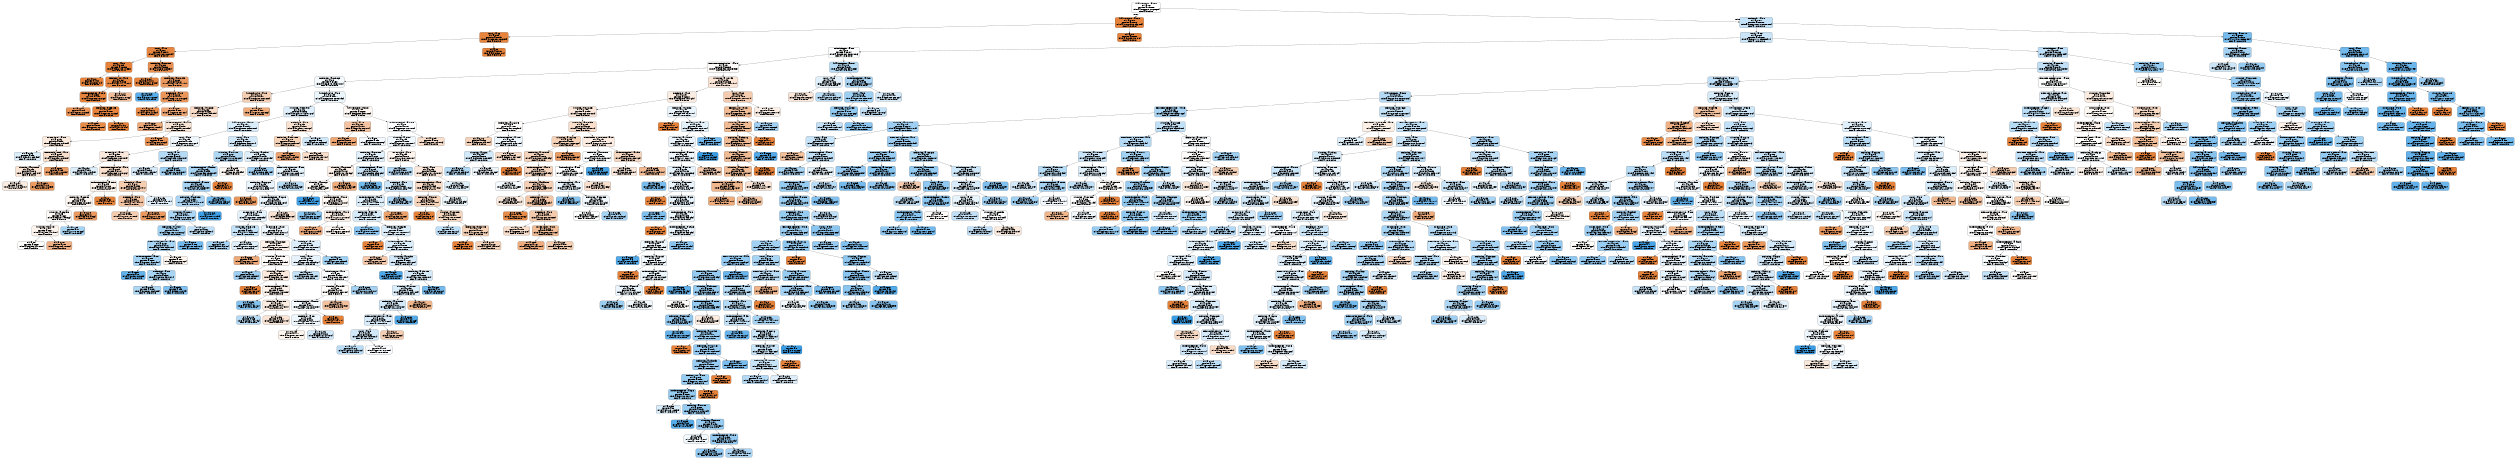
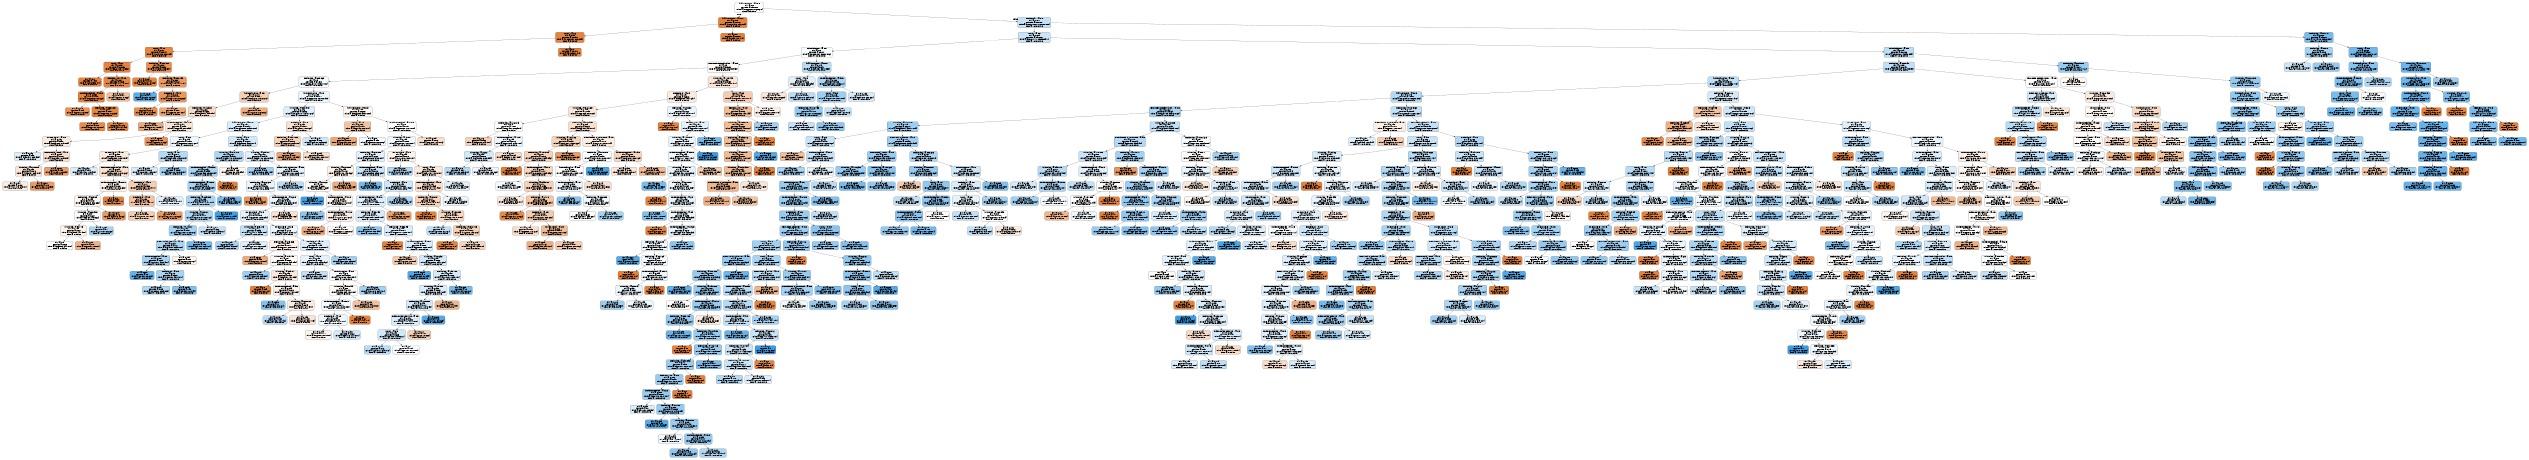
none -> (2265, 171)
